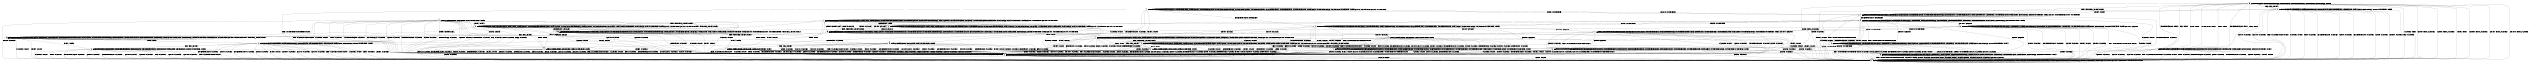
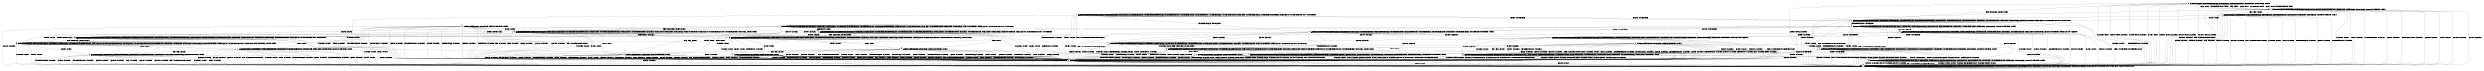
(2263, 6) -> (2247, 12)
(561, 35) -> (709, 41)
(1475, 51) -> none
